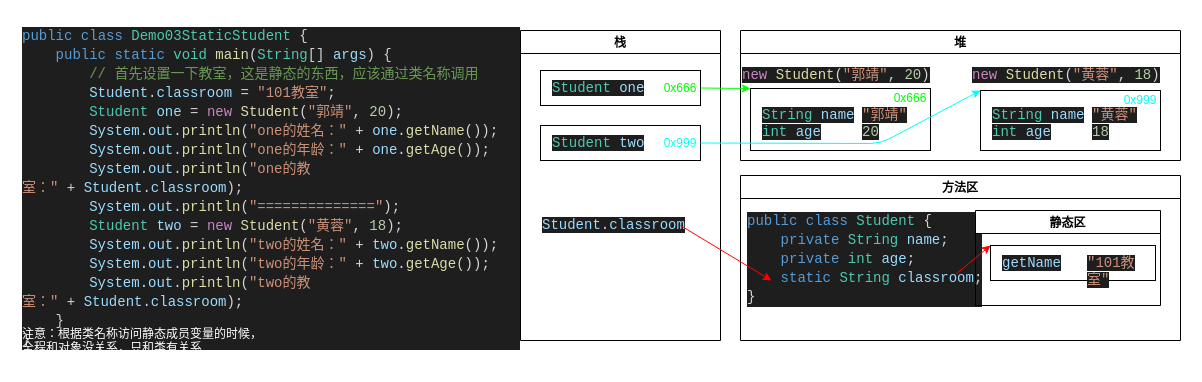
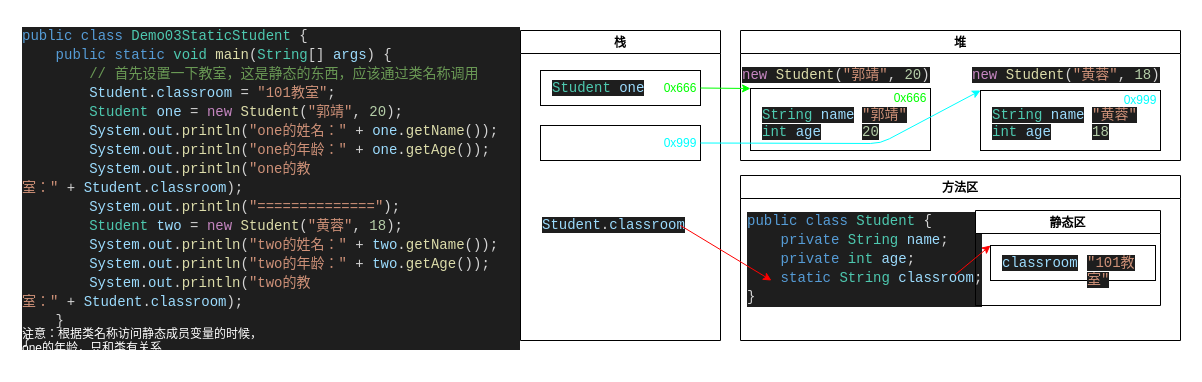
(606, 143) -> none
(1026, 263) -> (1031, 263)
(143, 342) -> (143, 342)
